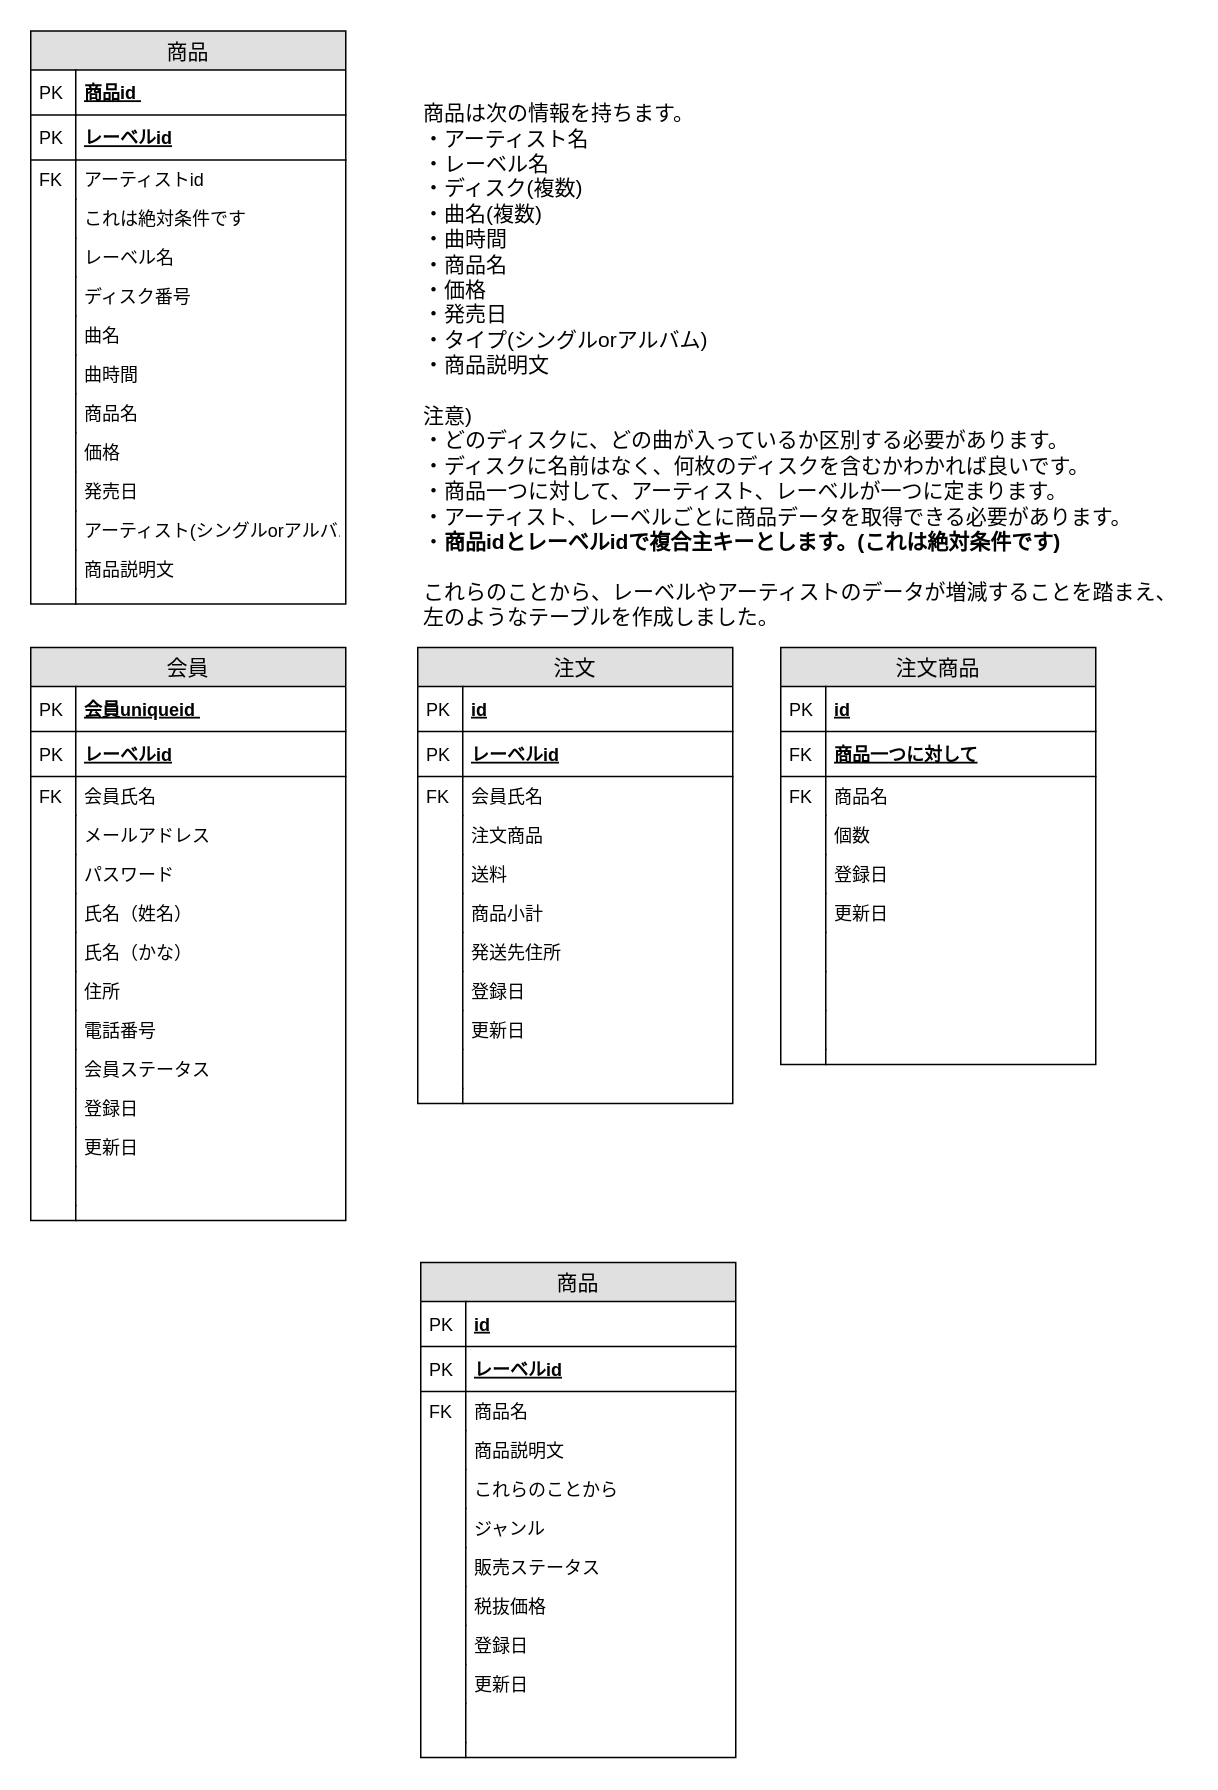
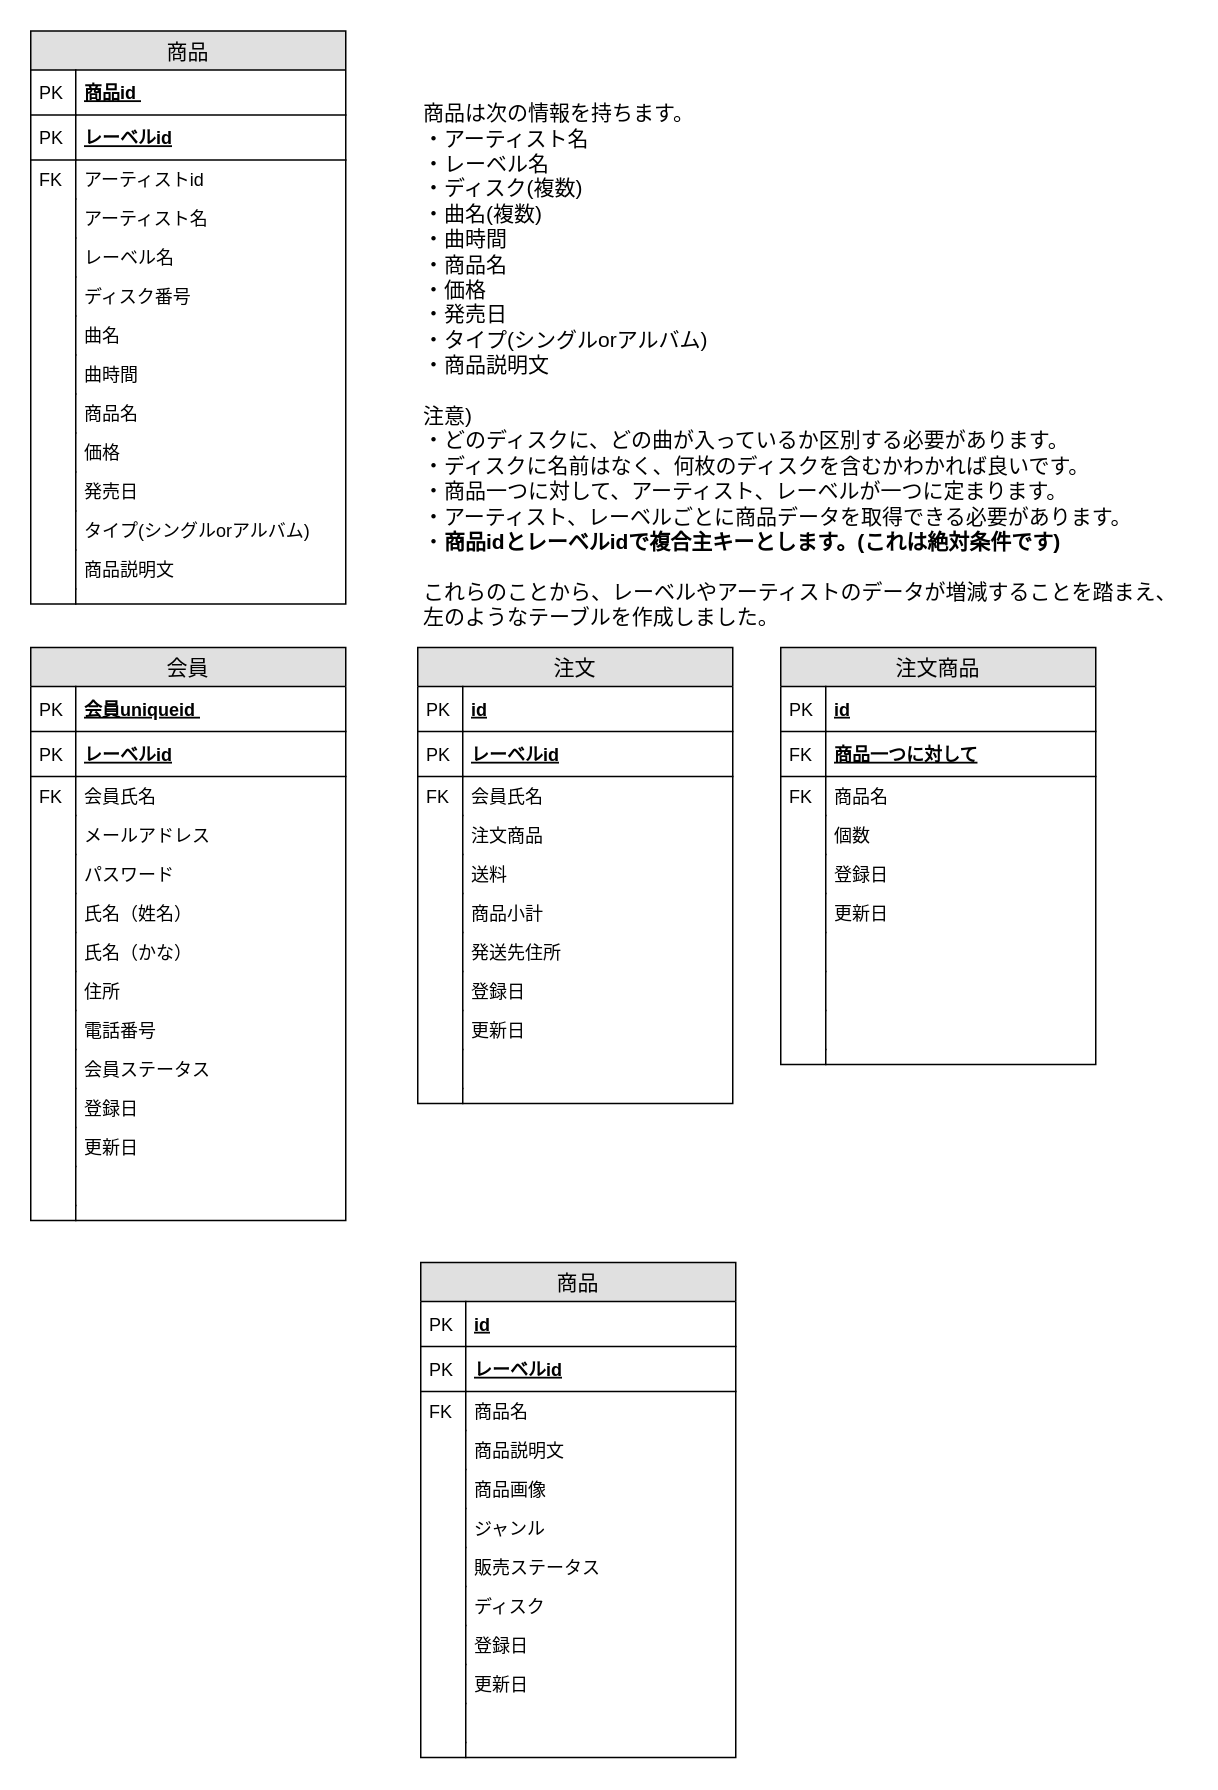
(165, 219) -> (147, 219)
(230, 531) -> (203, 531)
(546, 1490) -> (510, 1490)
(510, 1607) -> (510, 1607)
